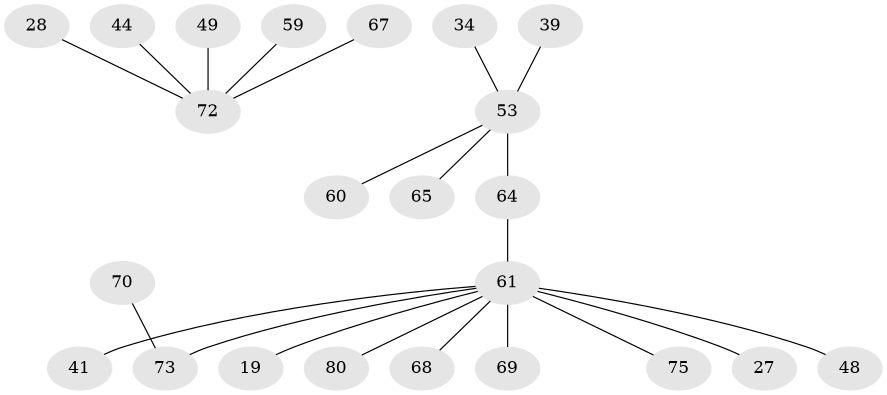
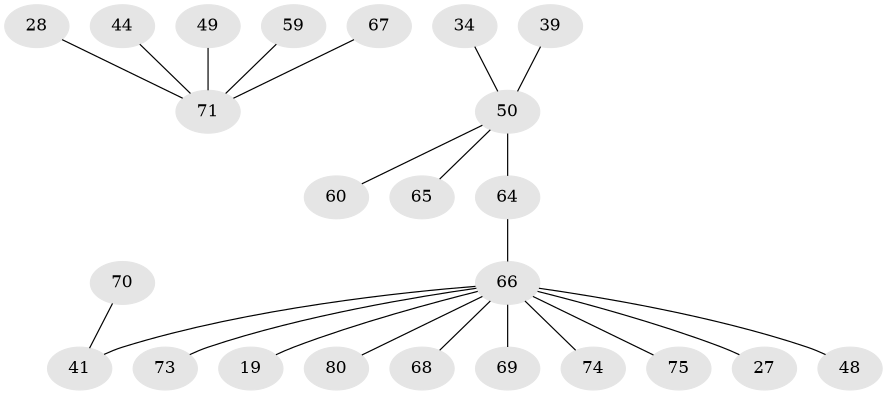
(208, 112) -> (208, 112)
(508, 112) -> (508, 112)
(508, 283) -> (508, 283)
(144, 326) -> (101, 326)
none -> (593, 369)
